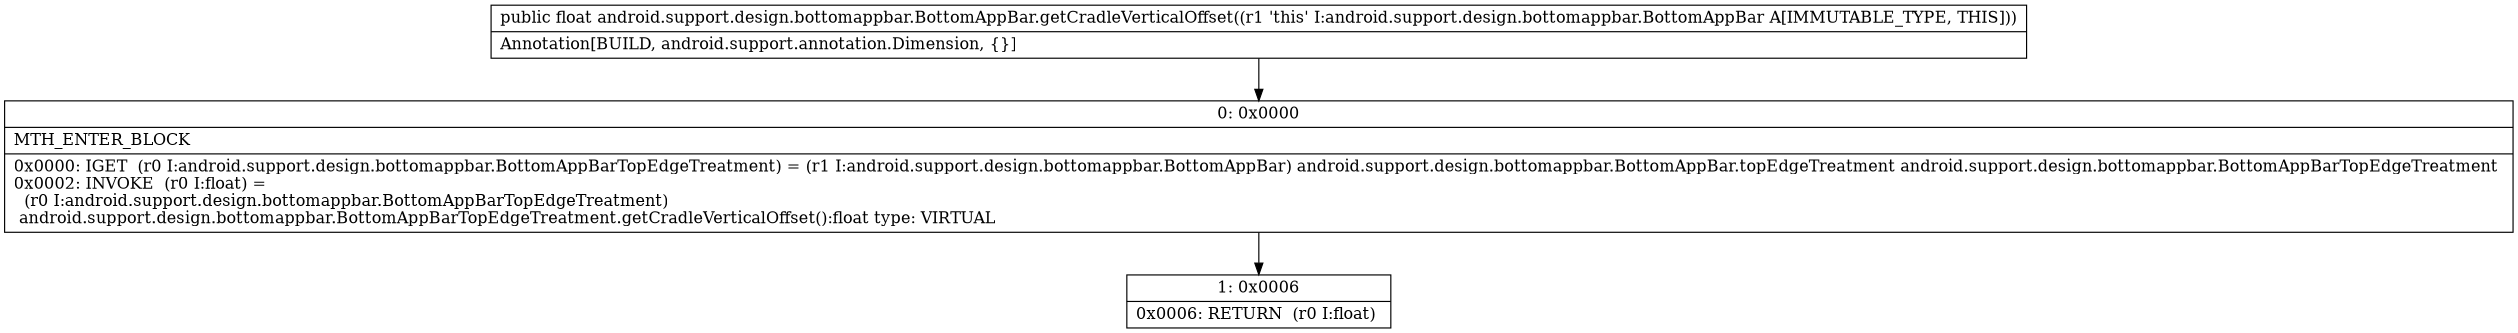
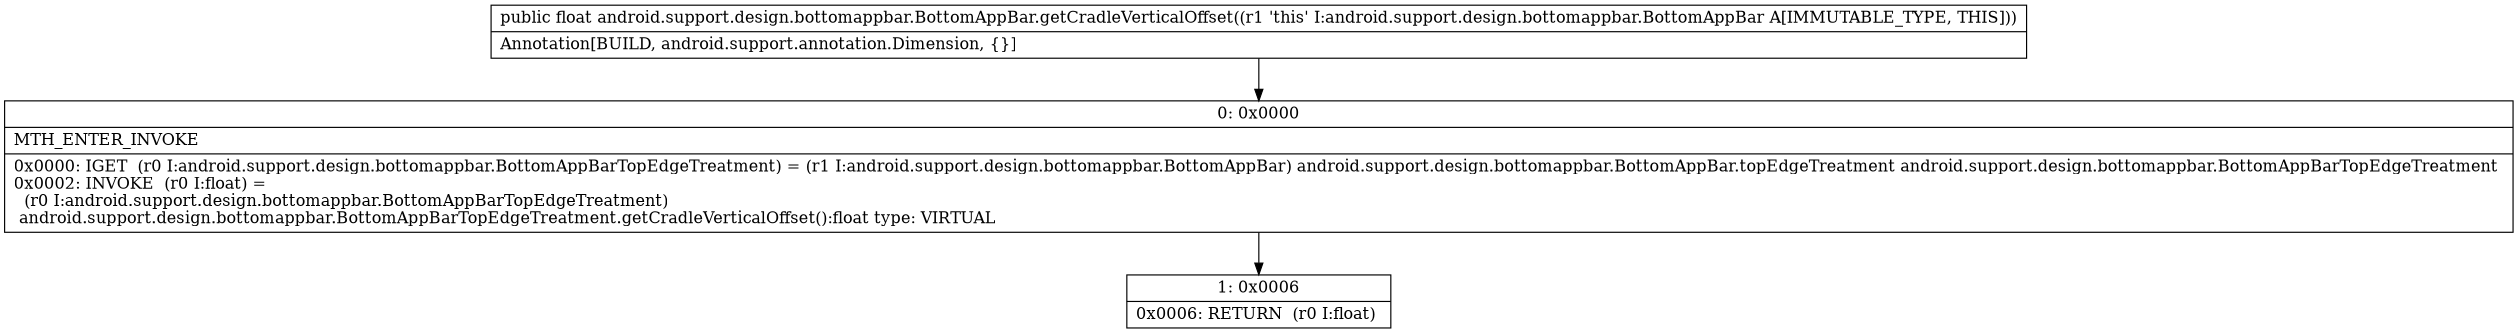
(103, 140) -> (107, 140)
